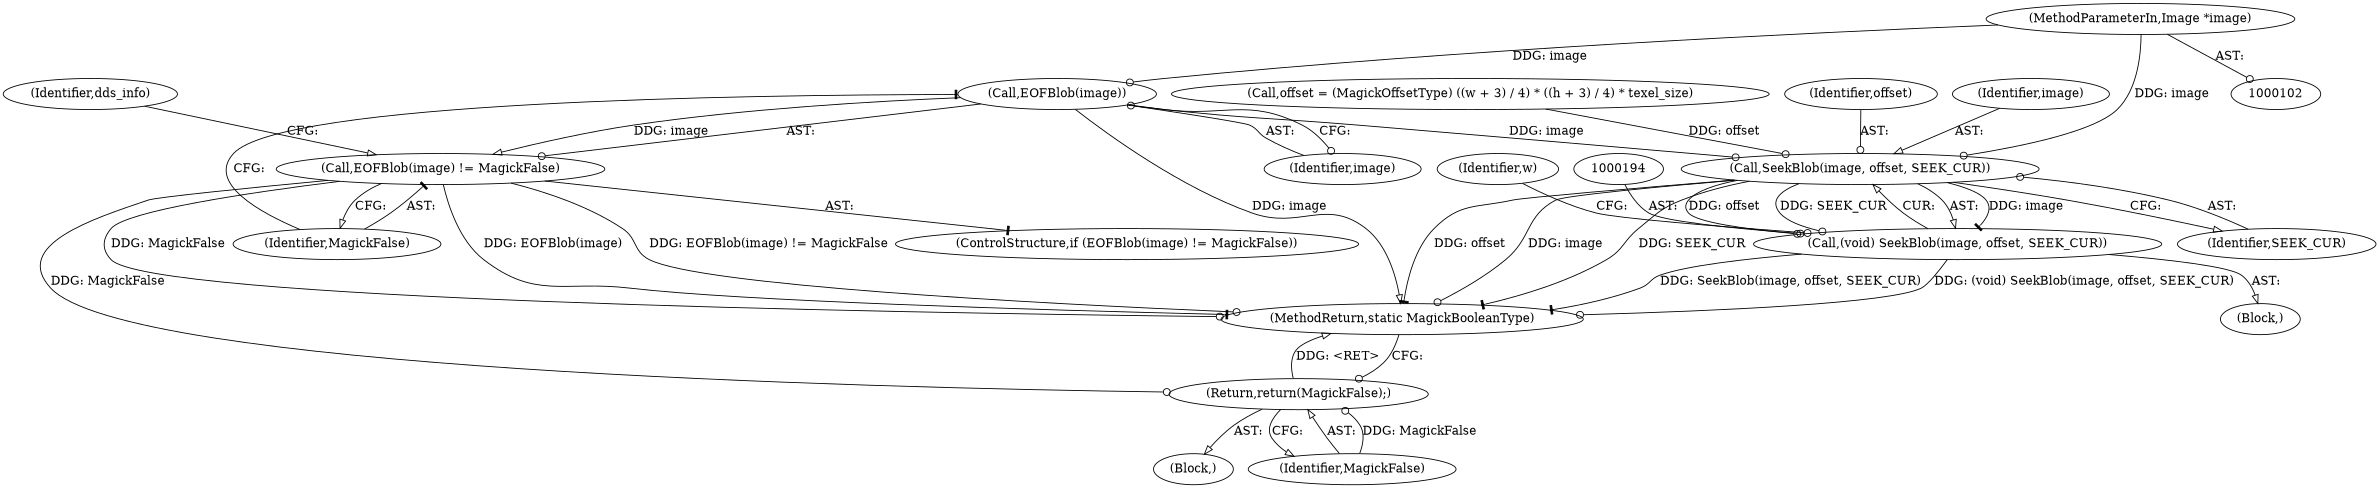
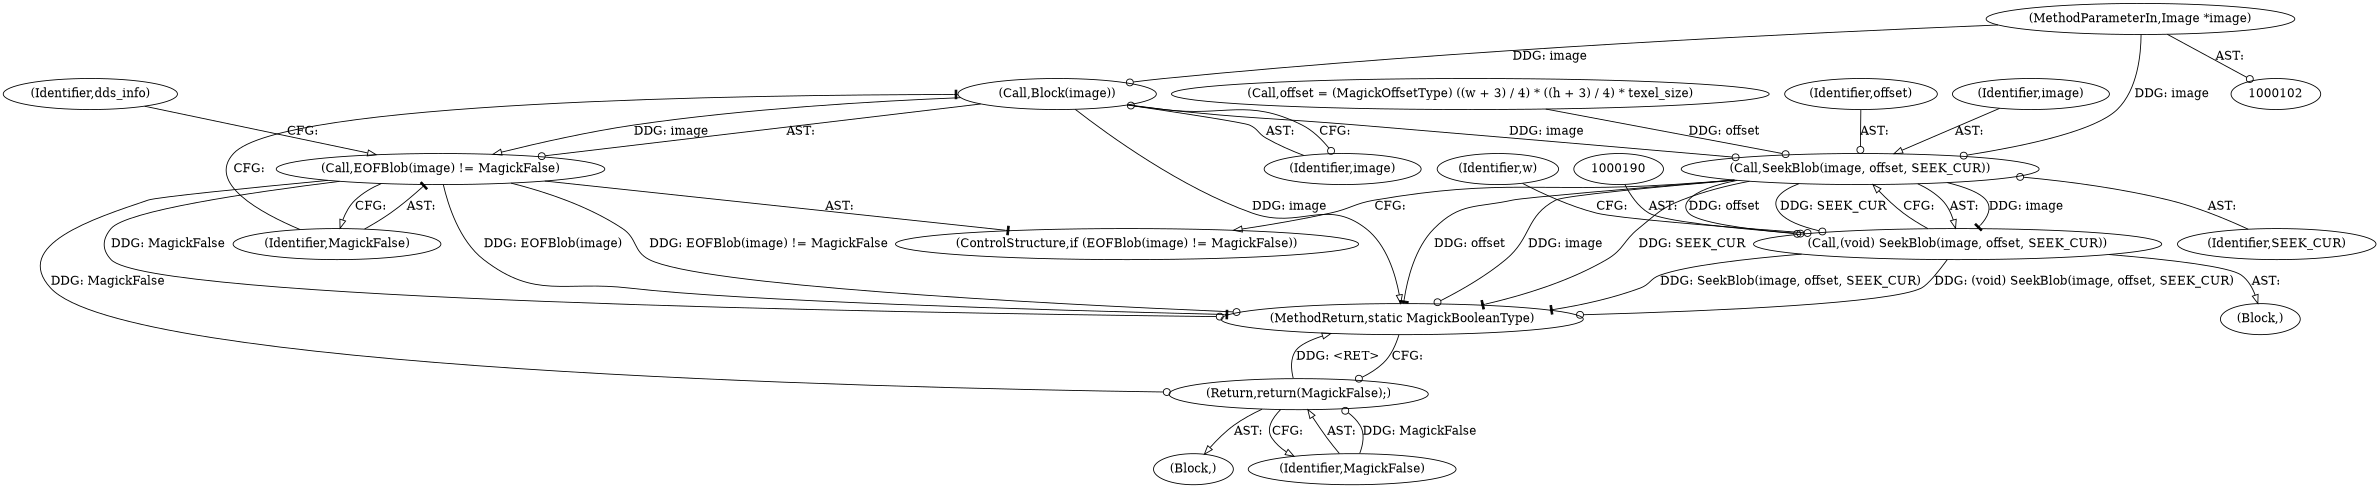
(1057, 94) -> (1057, 94)
(1619, 169) -> (1619, 169)
(2084, 203) -> (1486, 188)
(1921, 207) -> (1921, 207)
